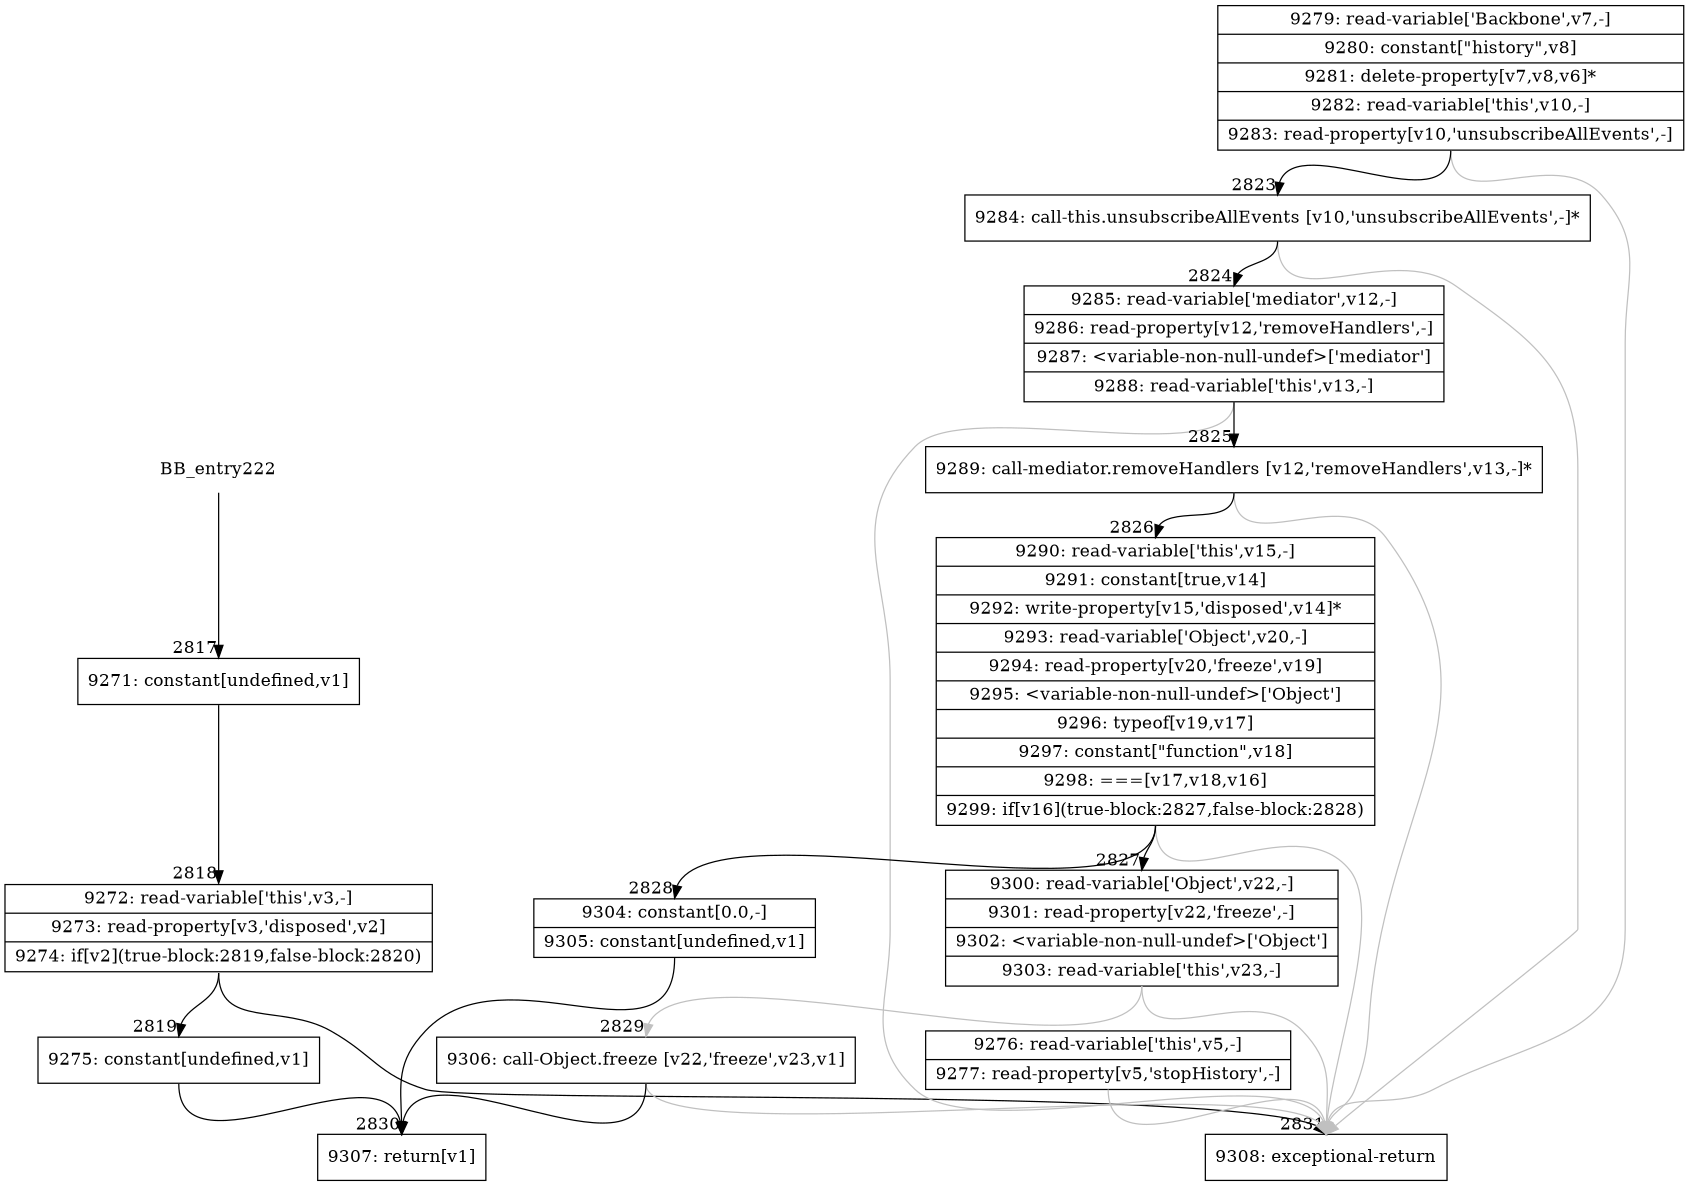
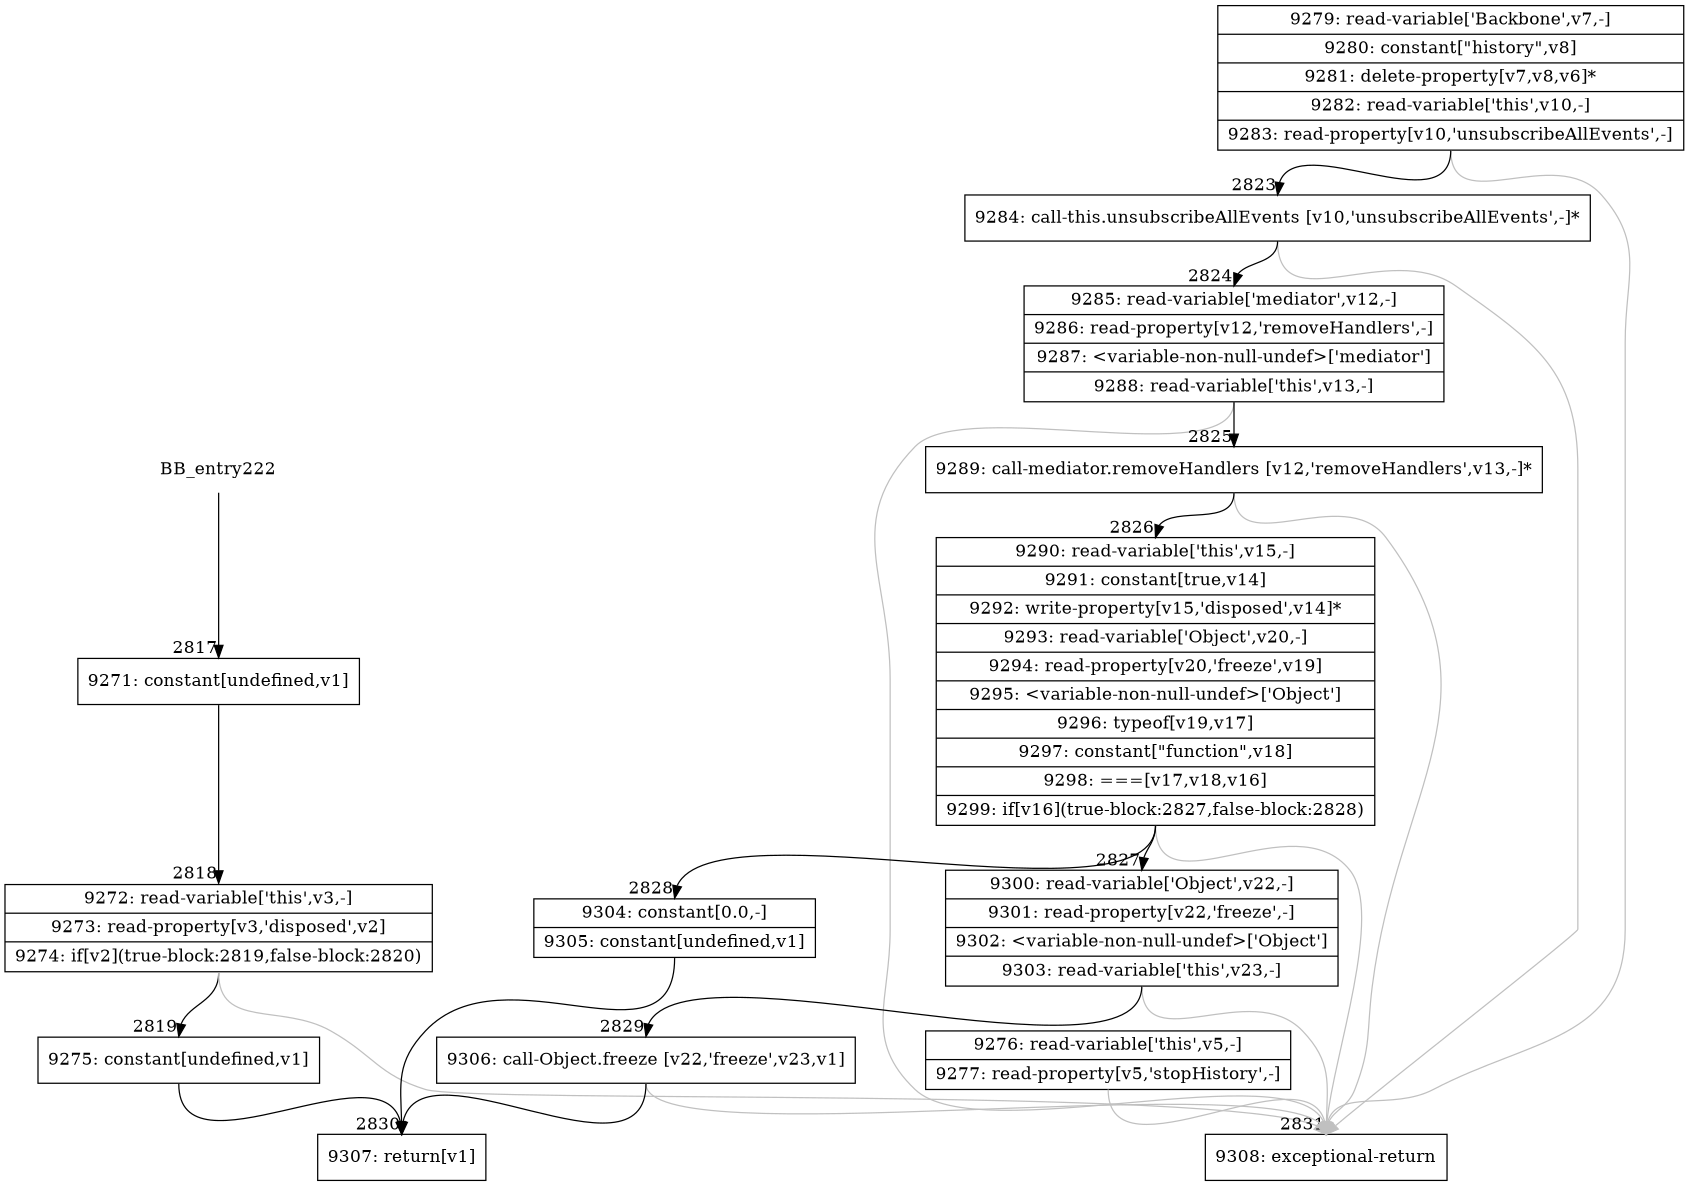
(900, 1012) -> (900, 1012)
(747, 1097) -> (747, 1097)
